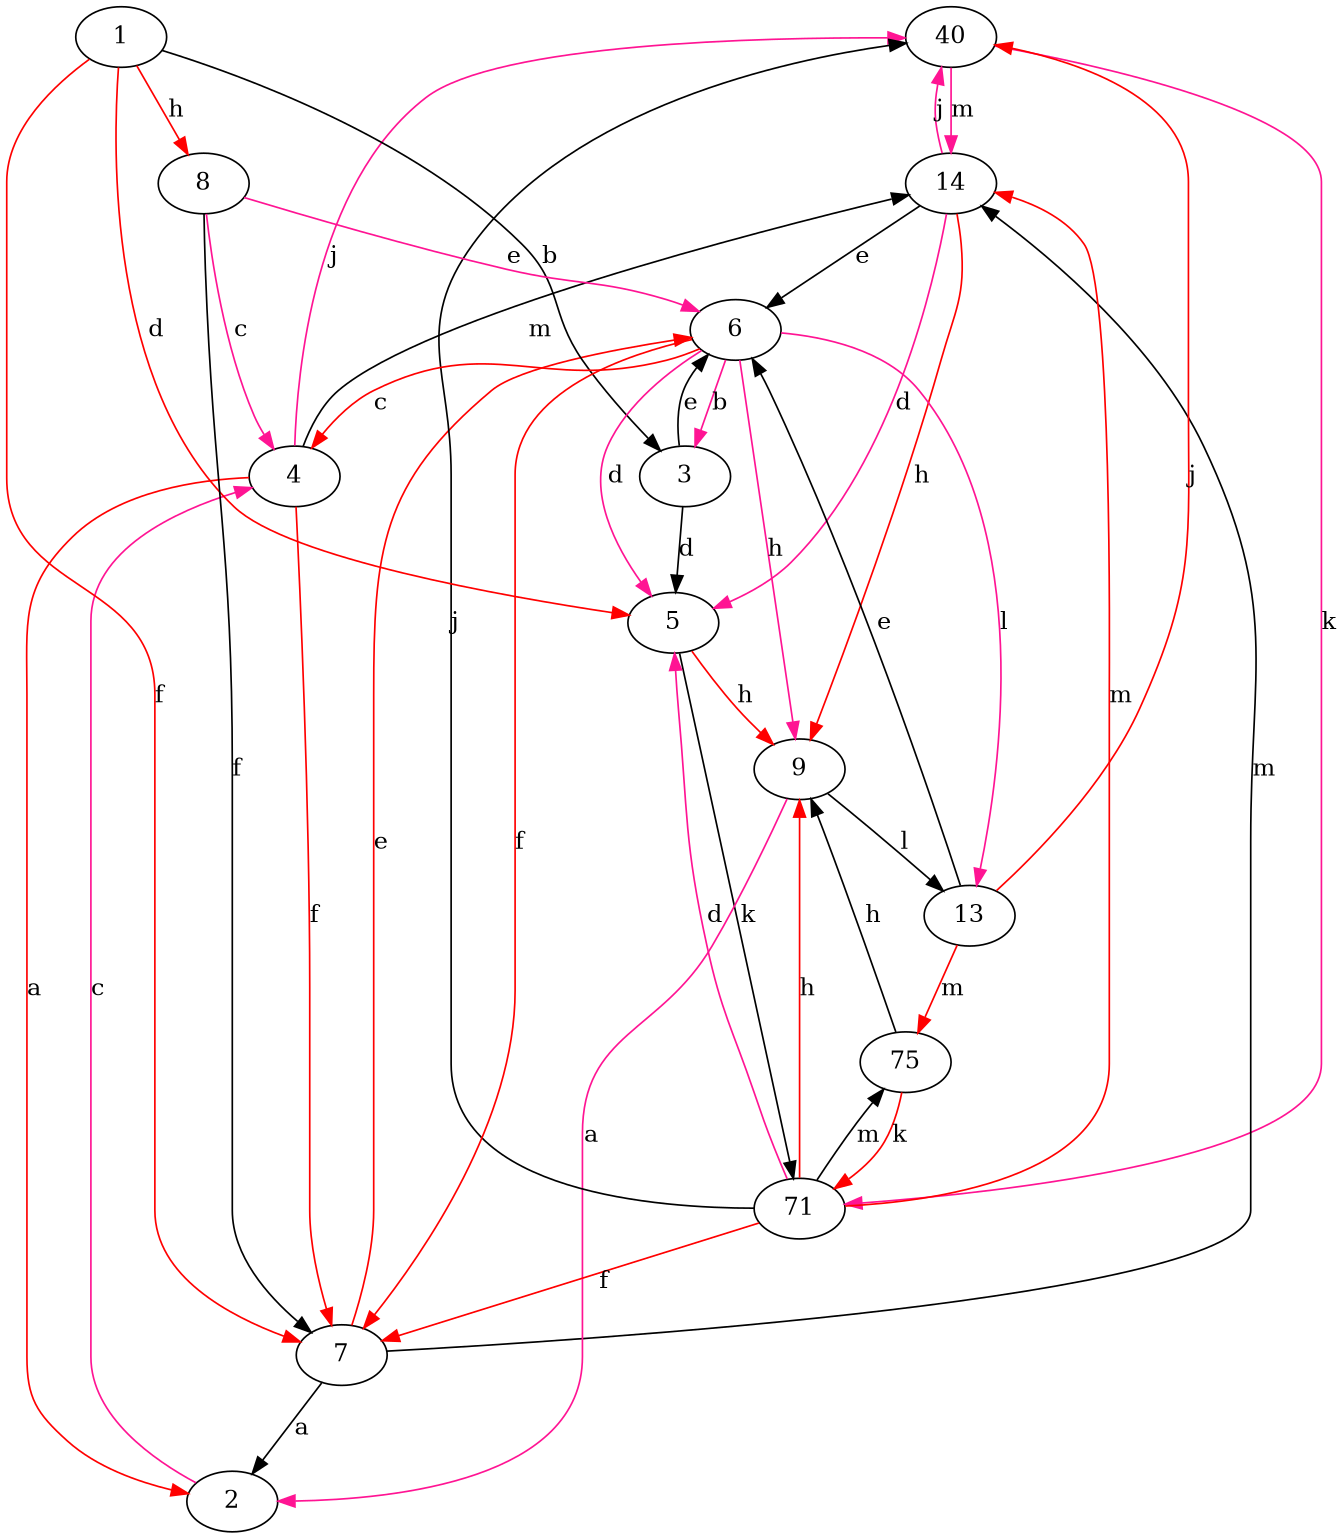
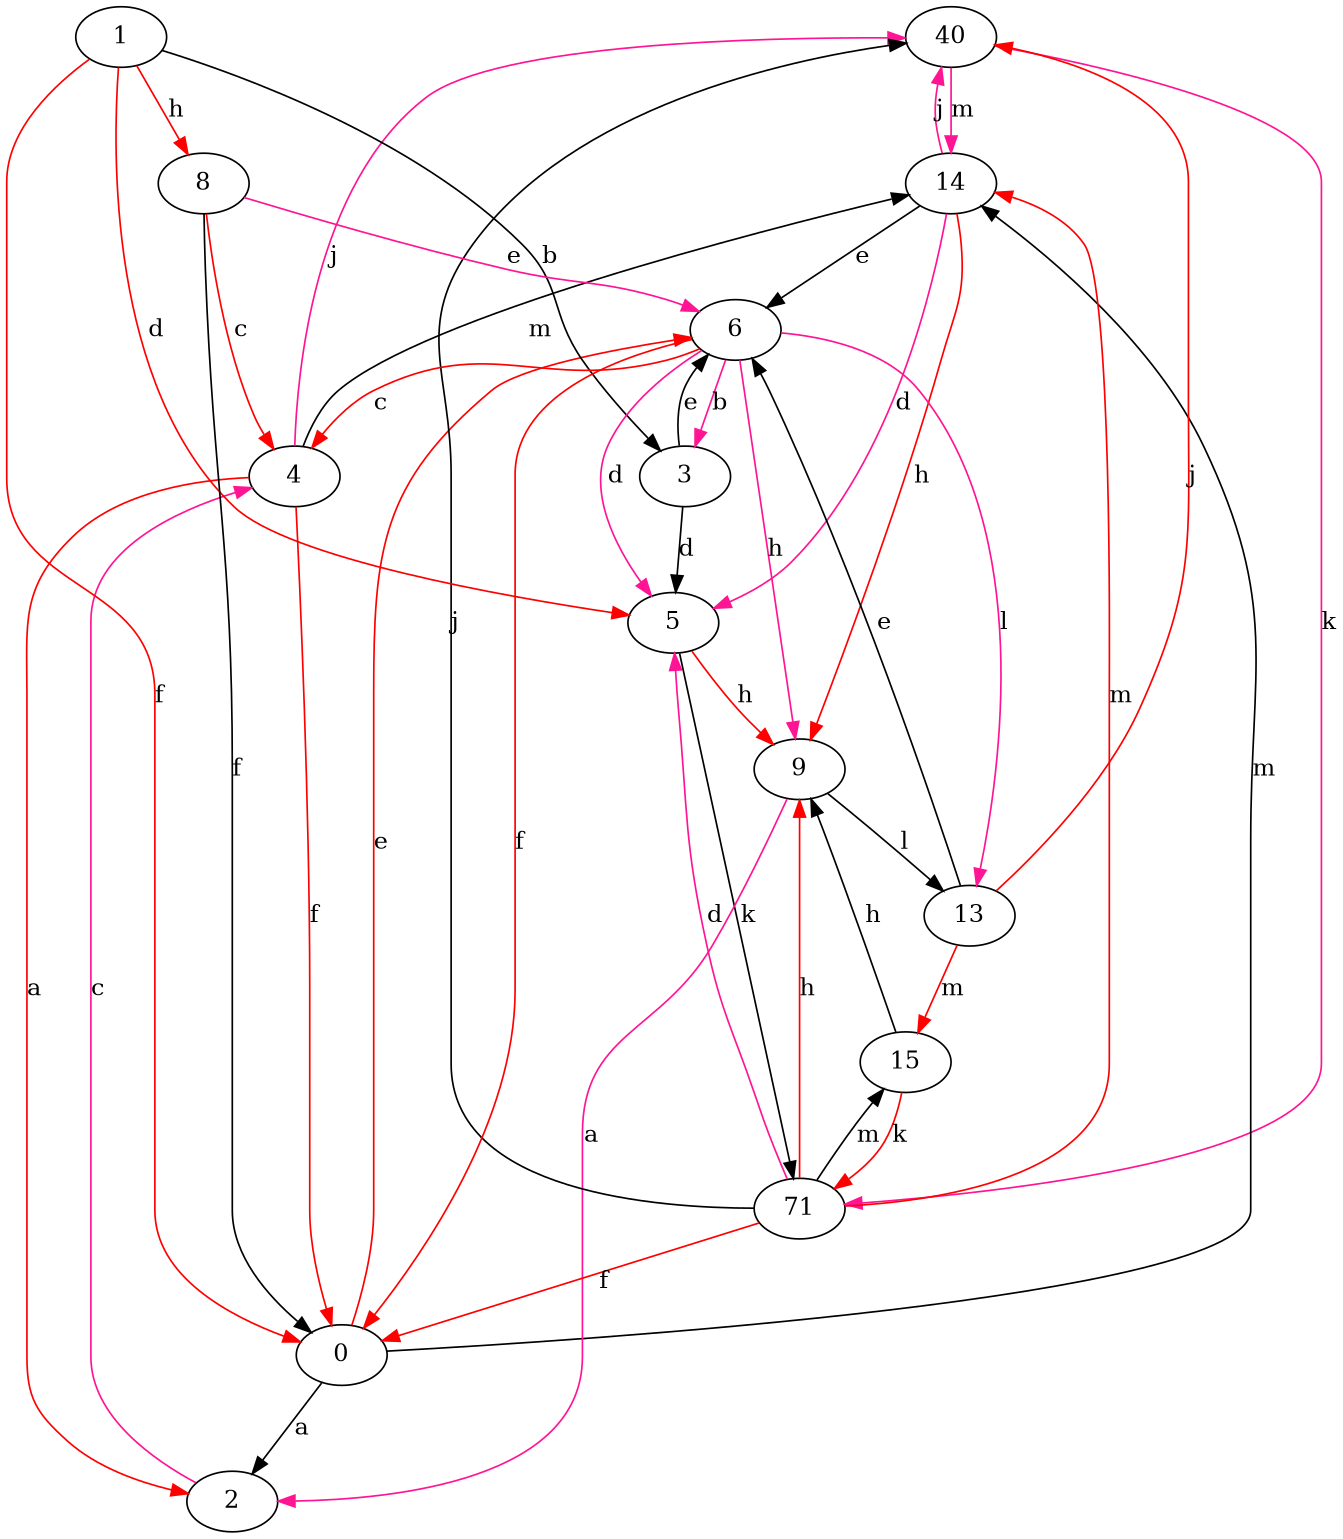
(226, 327) -> (226, 327)
(906, 1062) -> (906, 1062)
(342, 1355) -> (342, 1355)
